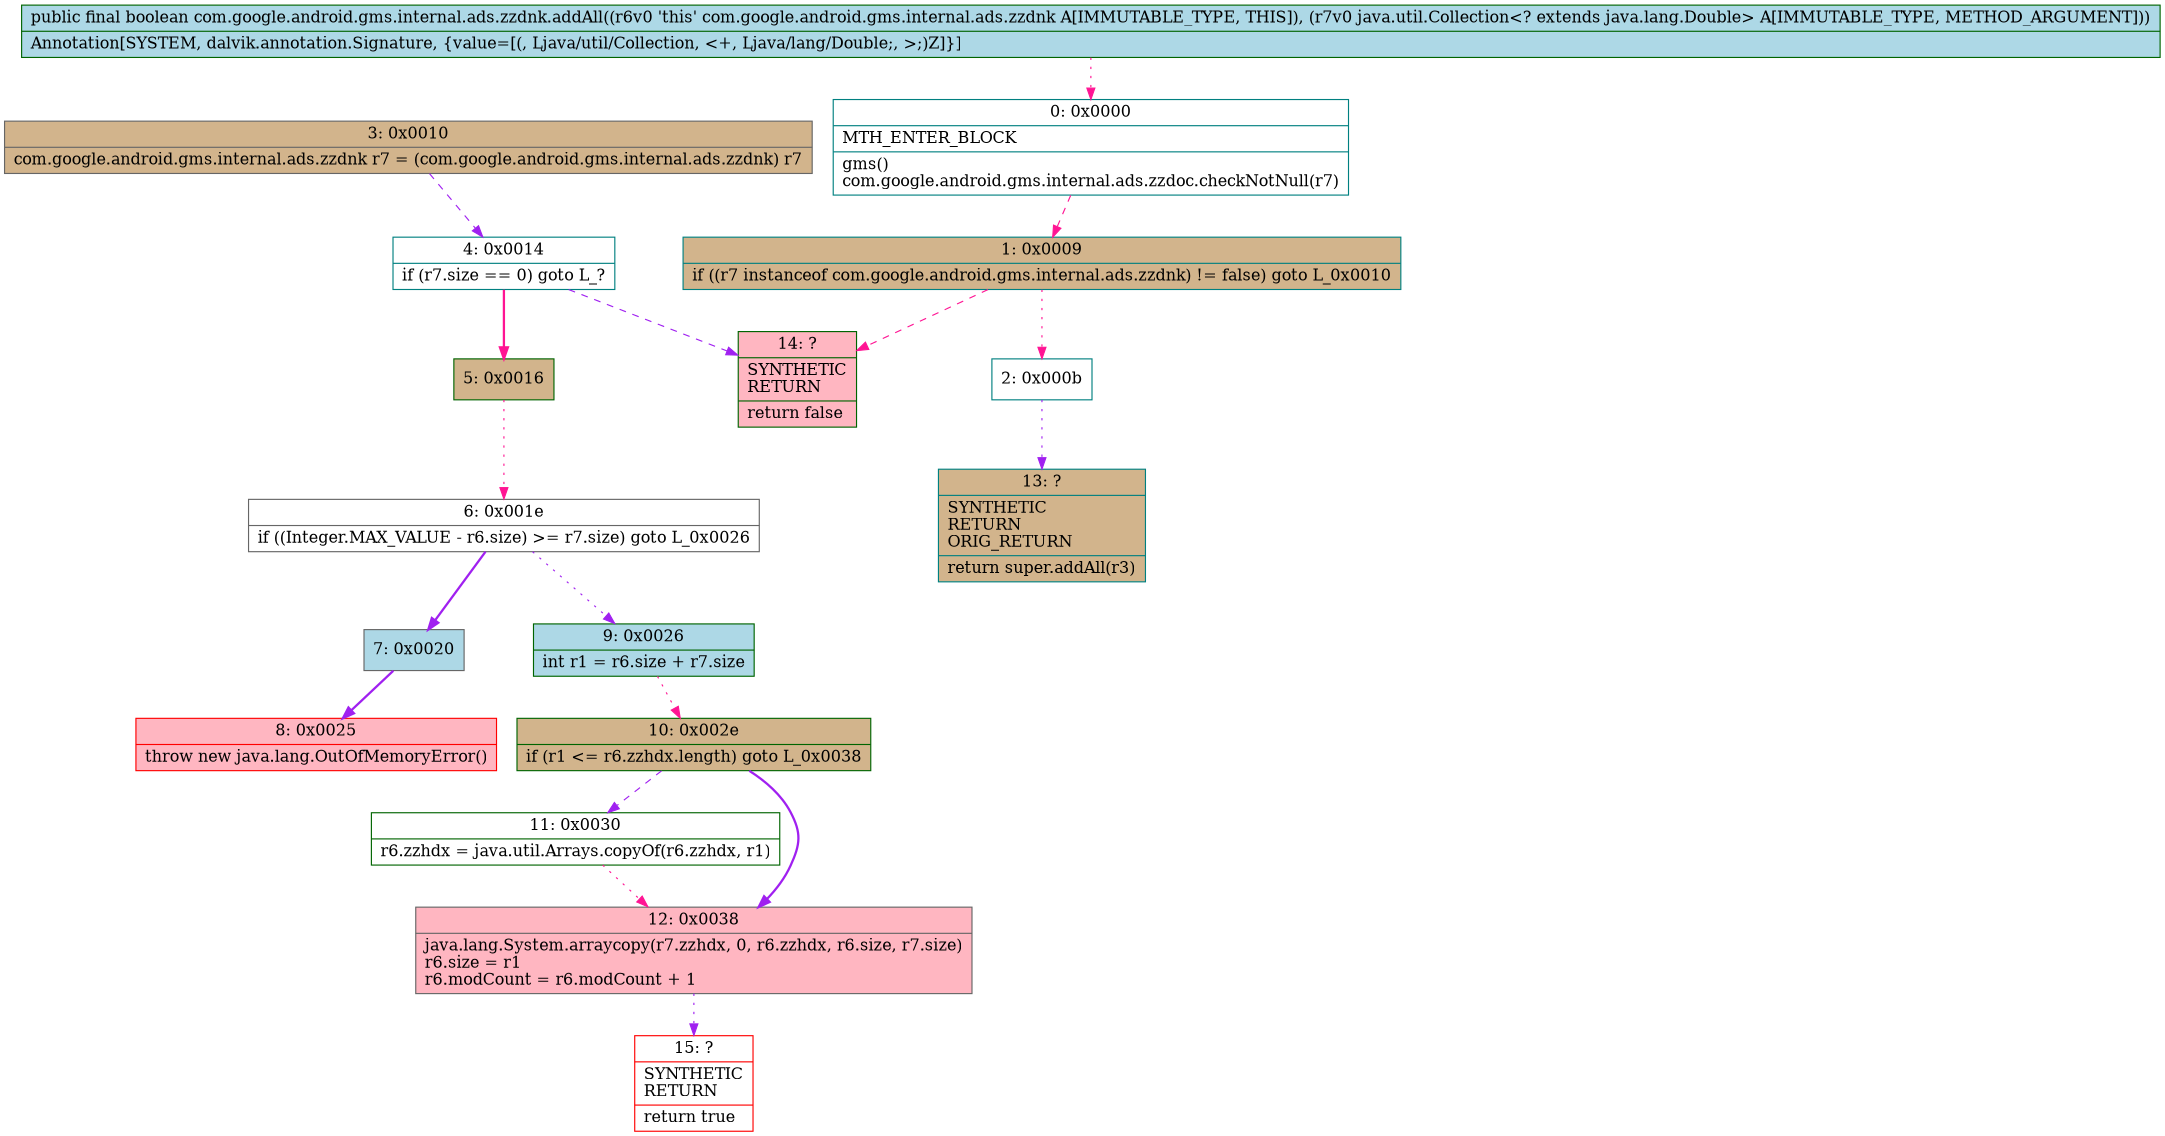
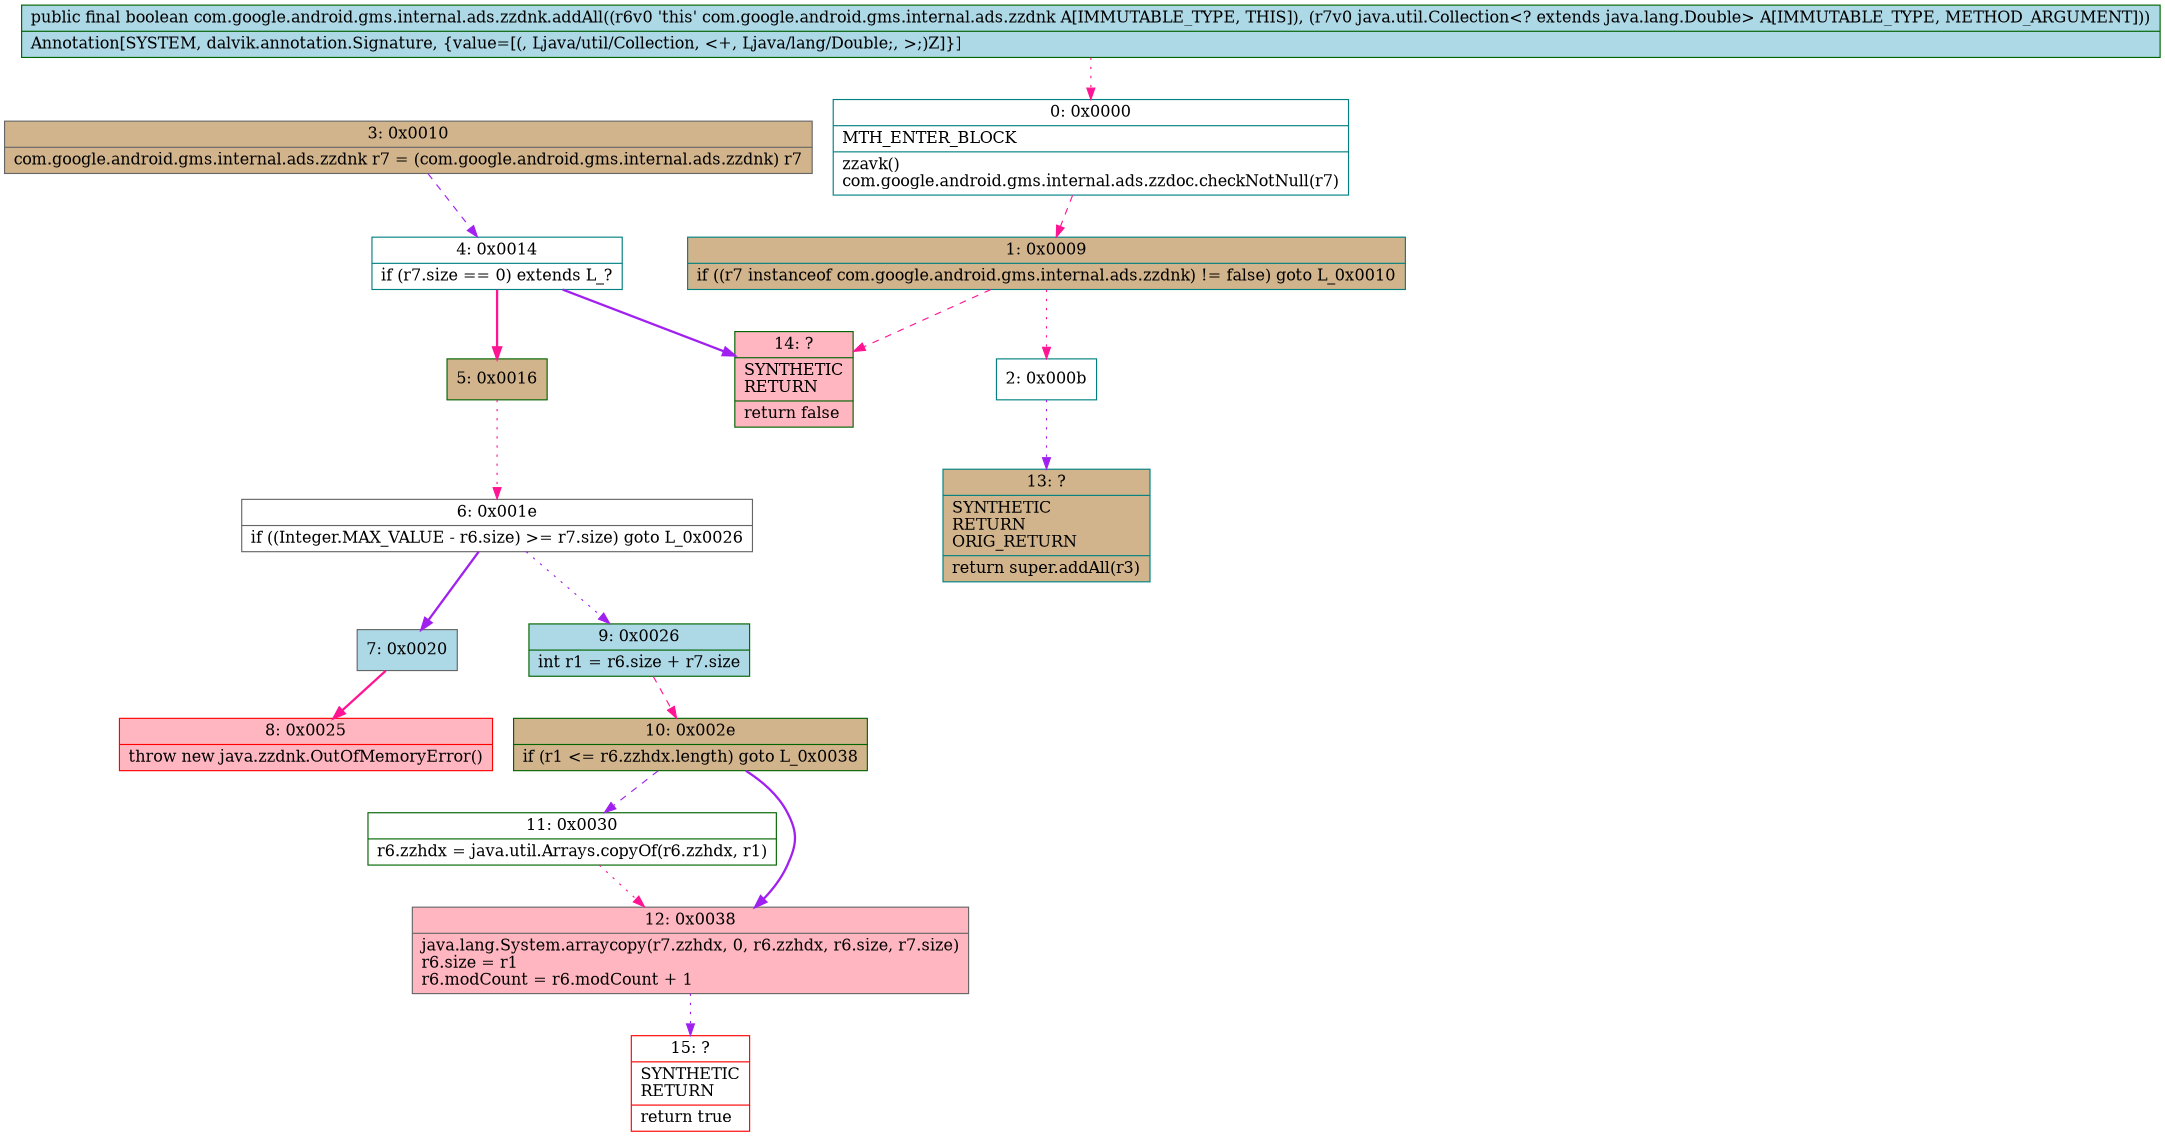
(866, 164) -> (871, 164)
(504, 276) -> (497, 276)
(648, 320) -> (643, 320)
(372, 690) -> (364, 690)
(666, 692) -> (662, 692)
(316, 757) -> (306, 757)
